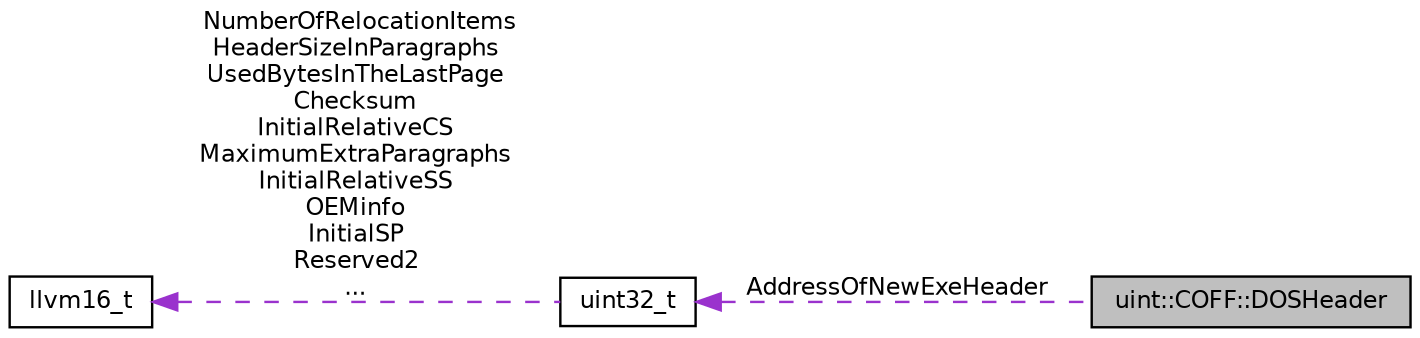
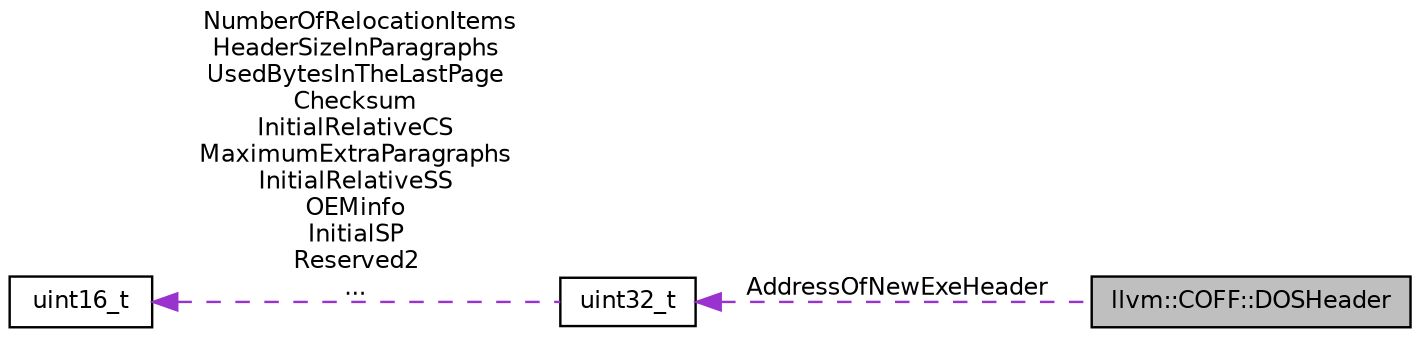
(81, 302) -> (81, 302)
(1251, 302) -> (1251, 302)
